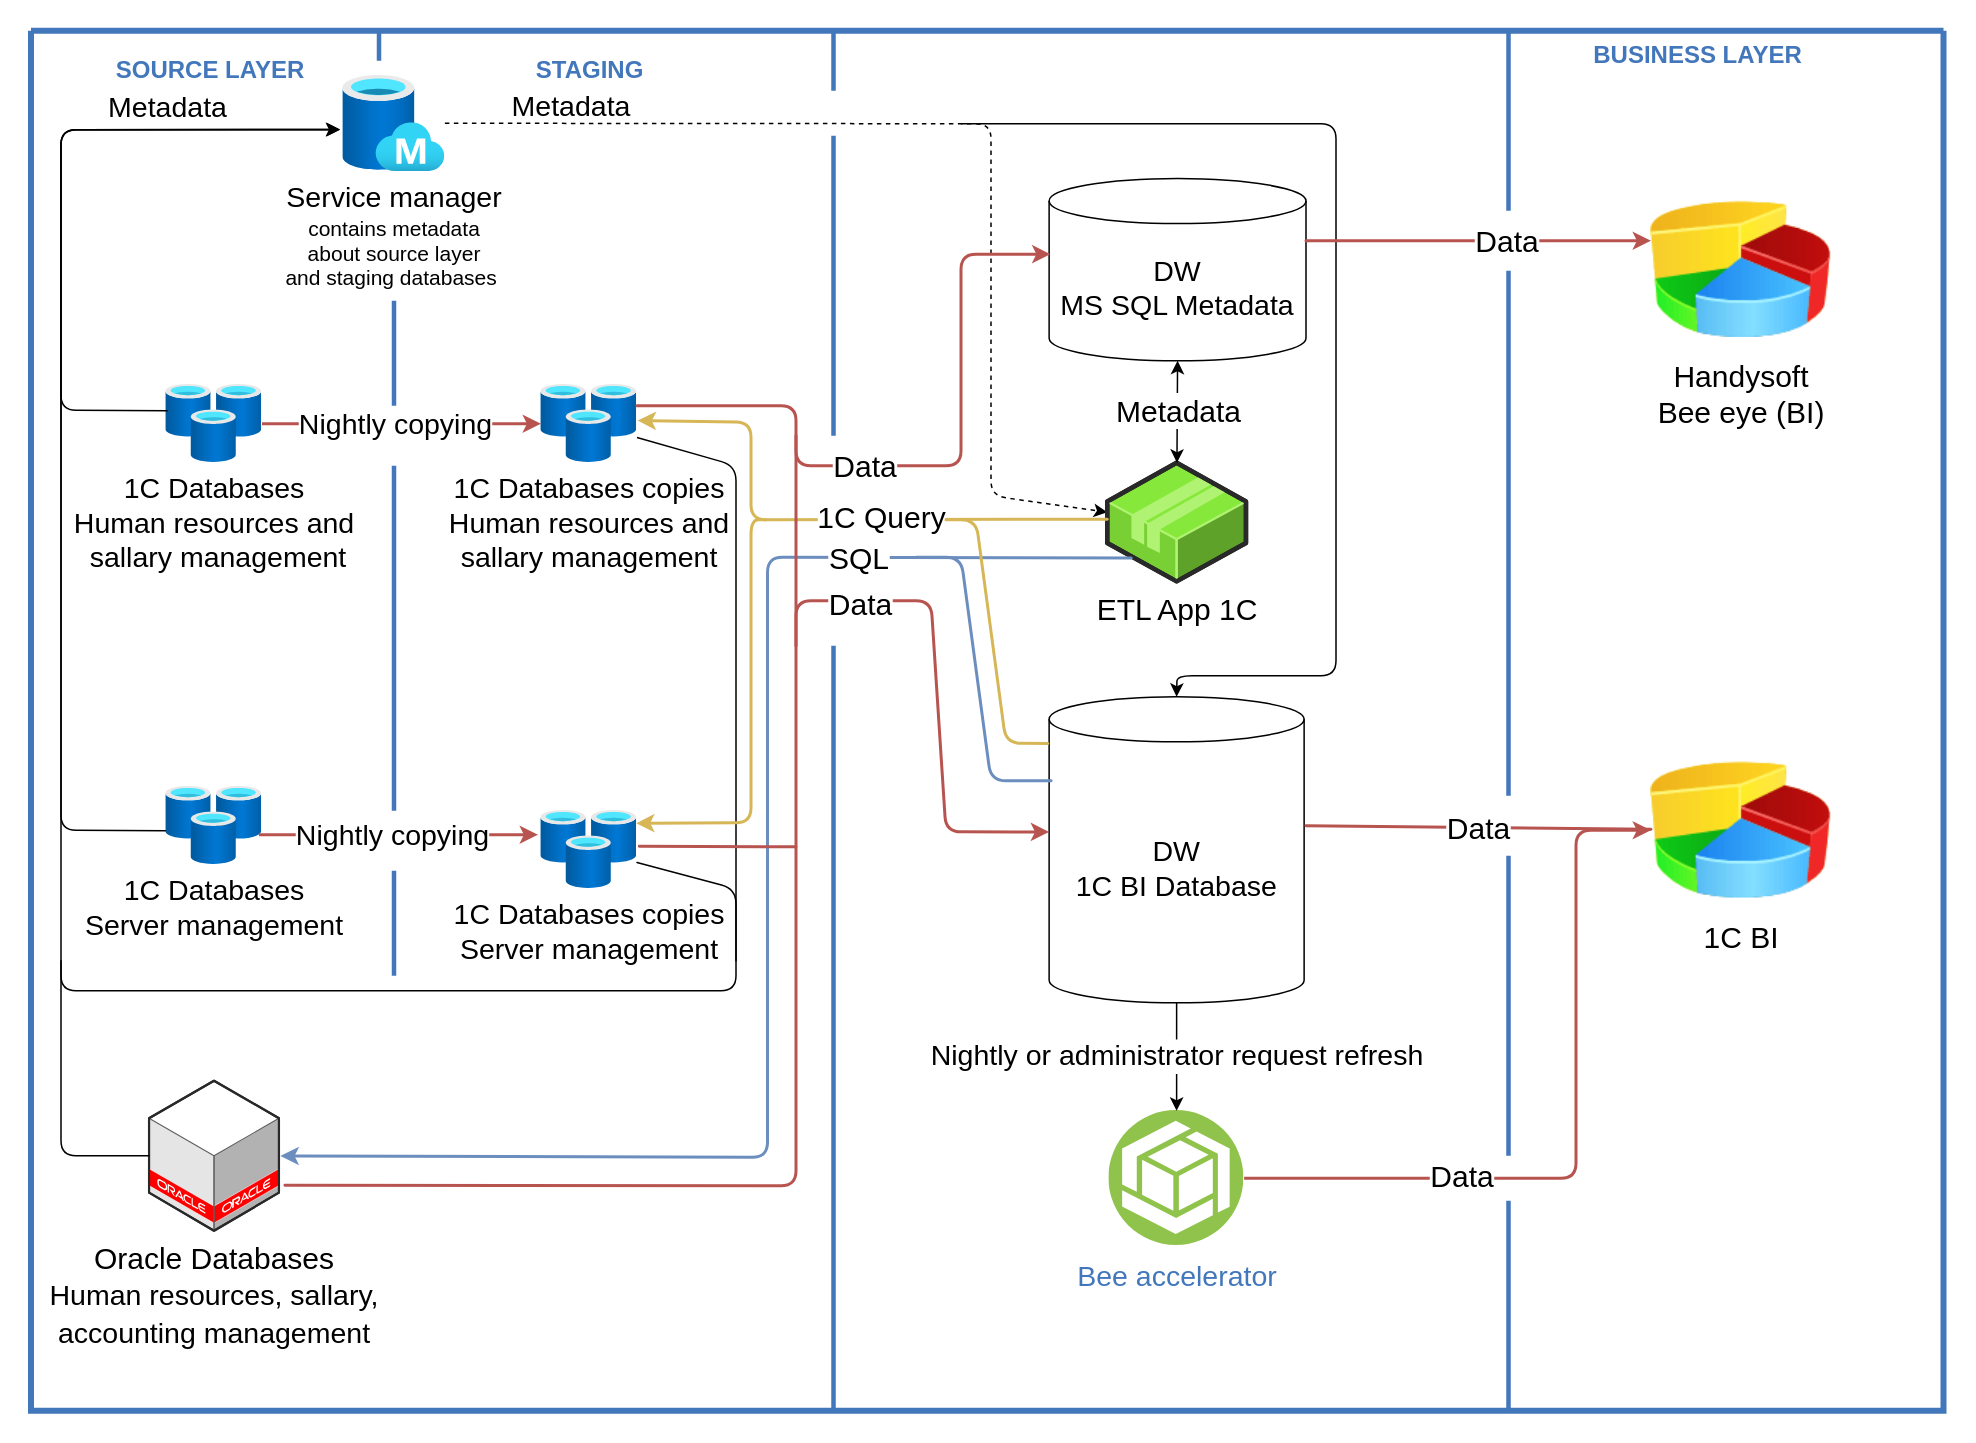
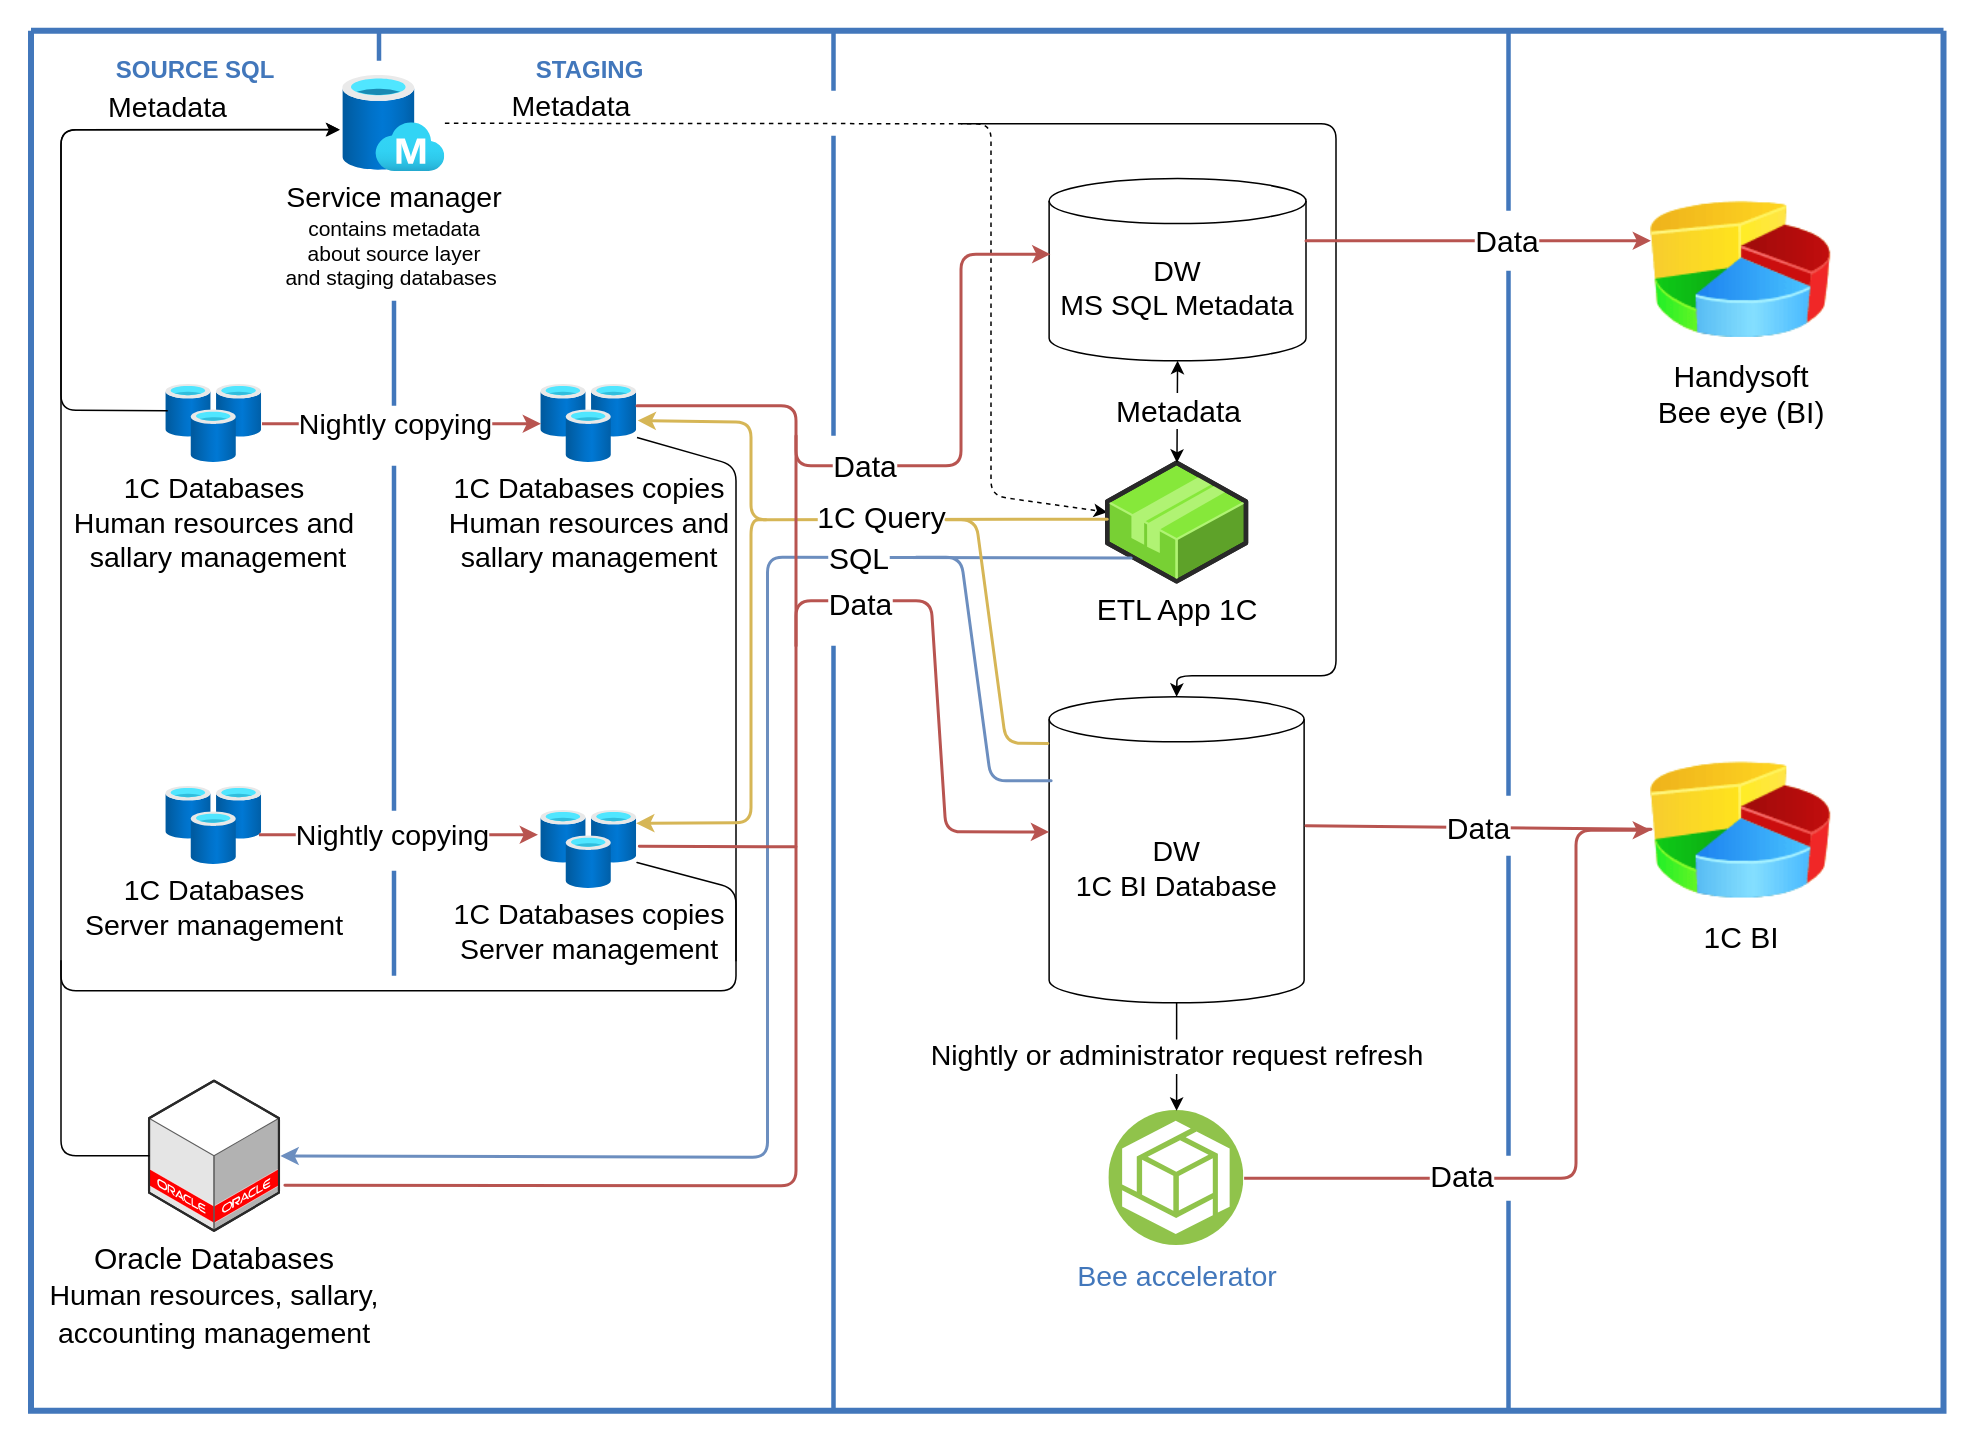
(1741, 53) -> none
(194, 71) -> (180, 71)
(113, 830) -> none
